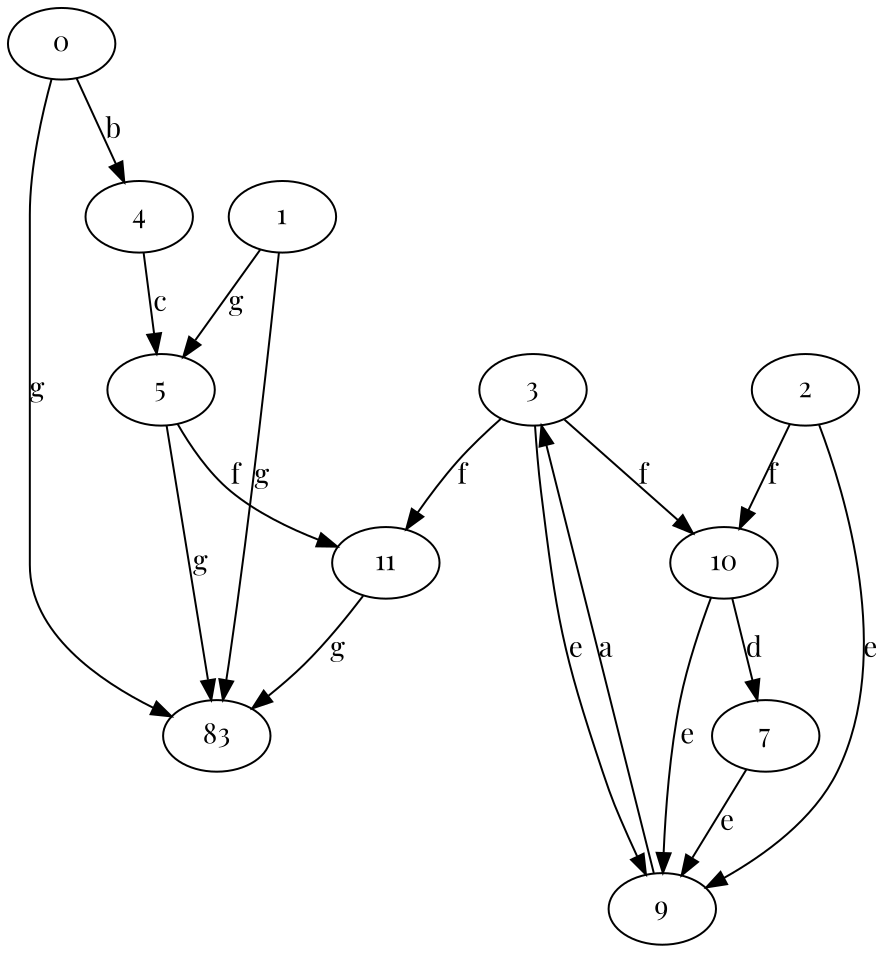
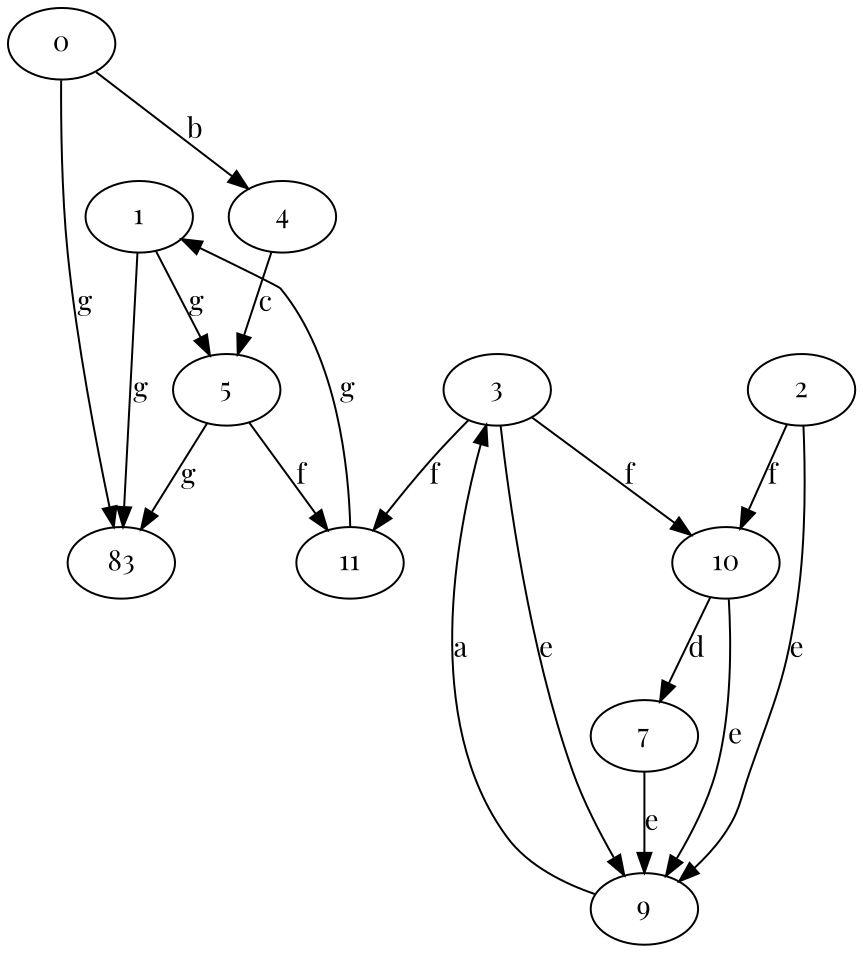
(319, 649) -> (320, 359)
